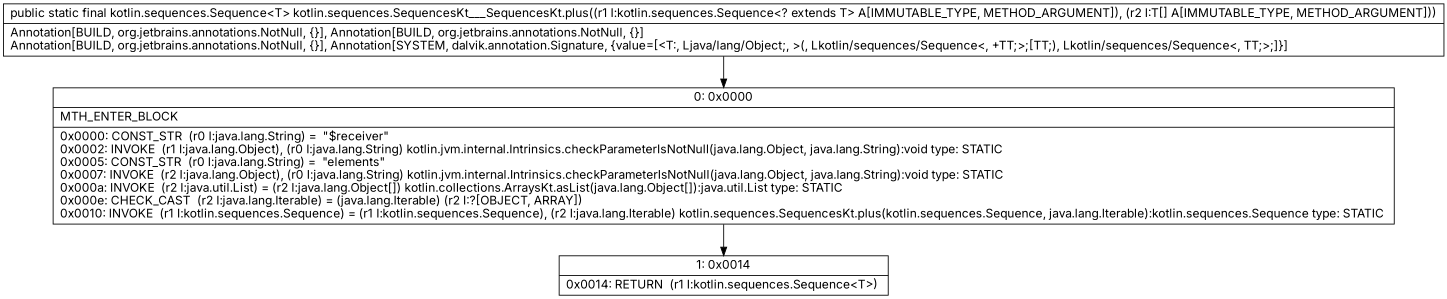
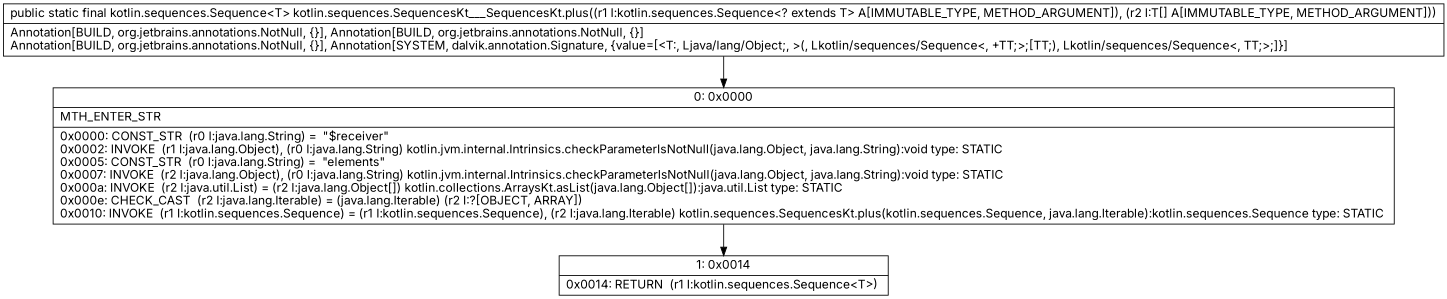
(120, 117) -> (111, 117)
